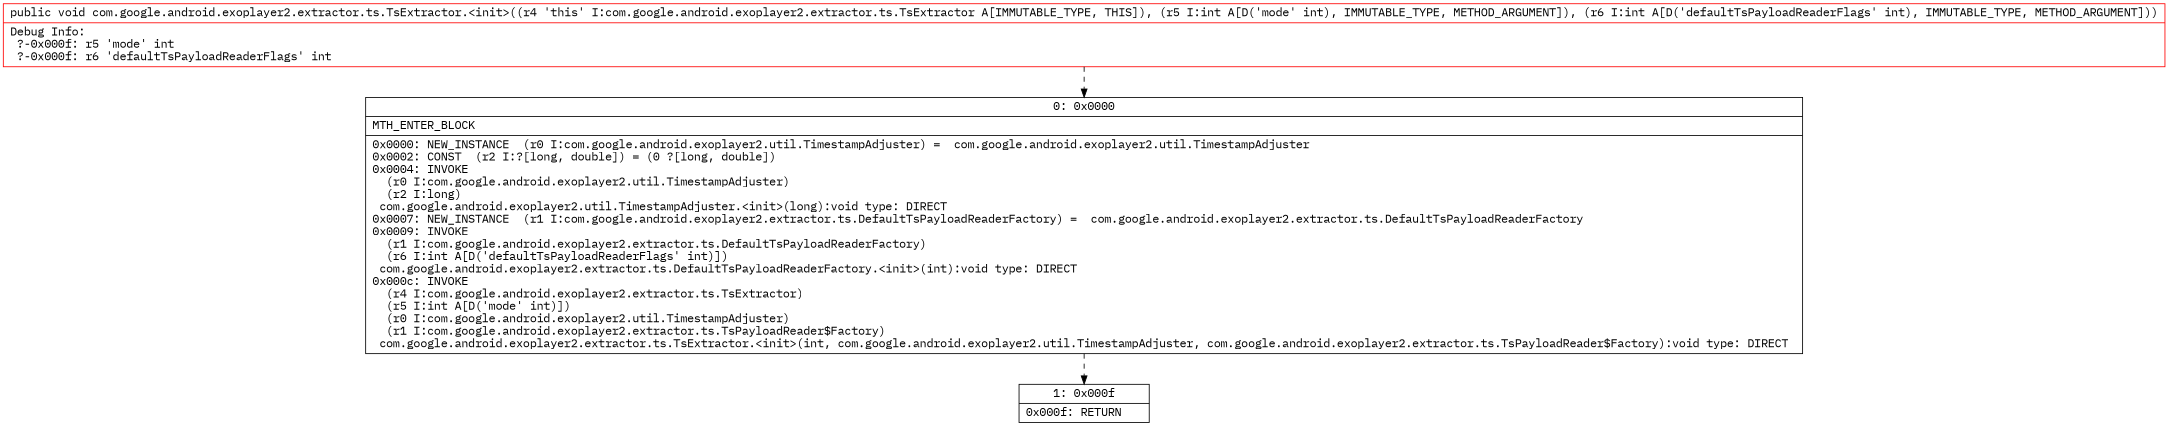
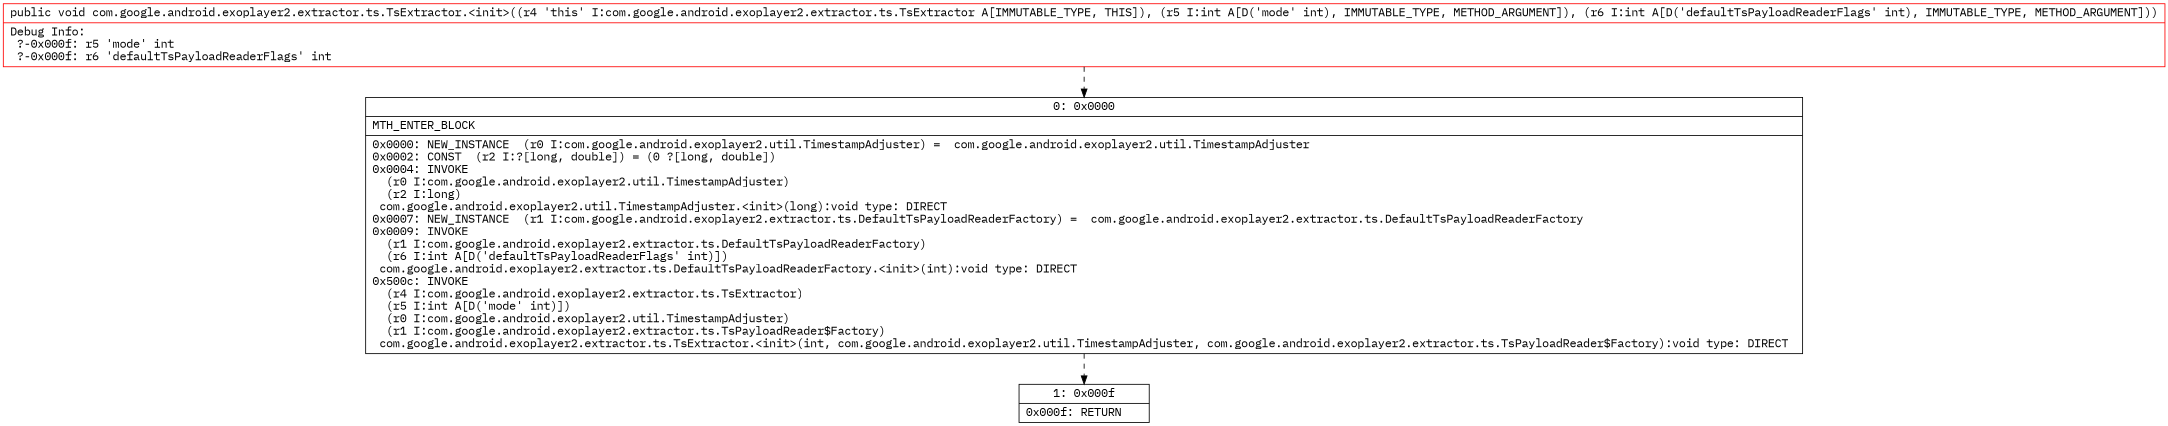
(427, 282) -> (427, 282)
